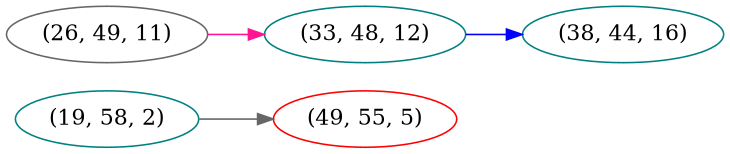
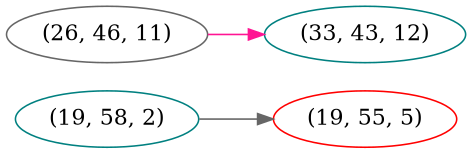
(107, 34) -> (107, 34)
(365, 34) -> (365, 34)
(623, 34) -> none
(365, 119) -> (365, 119)
